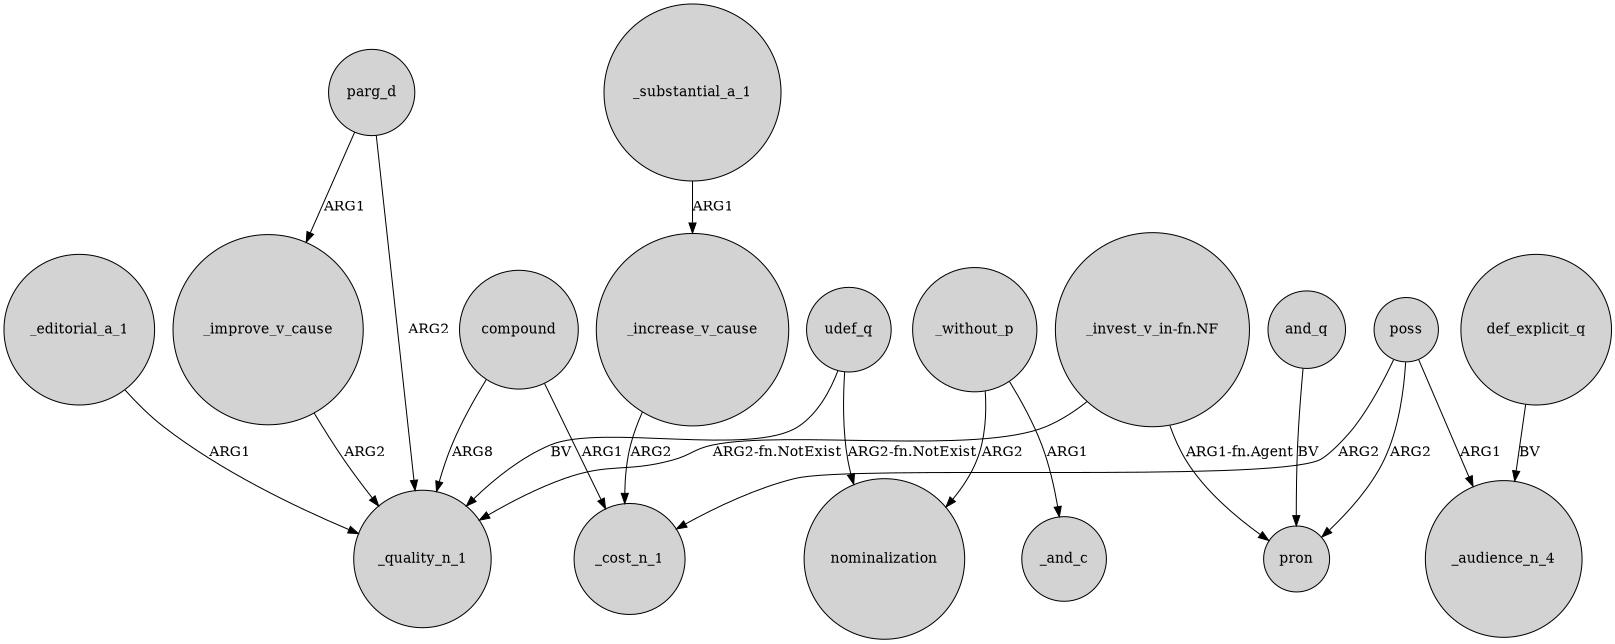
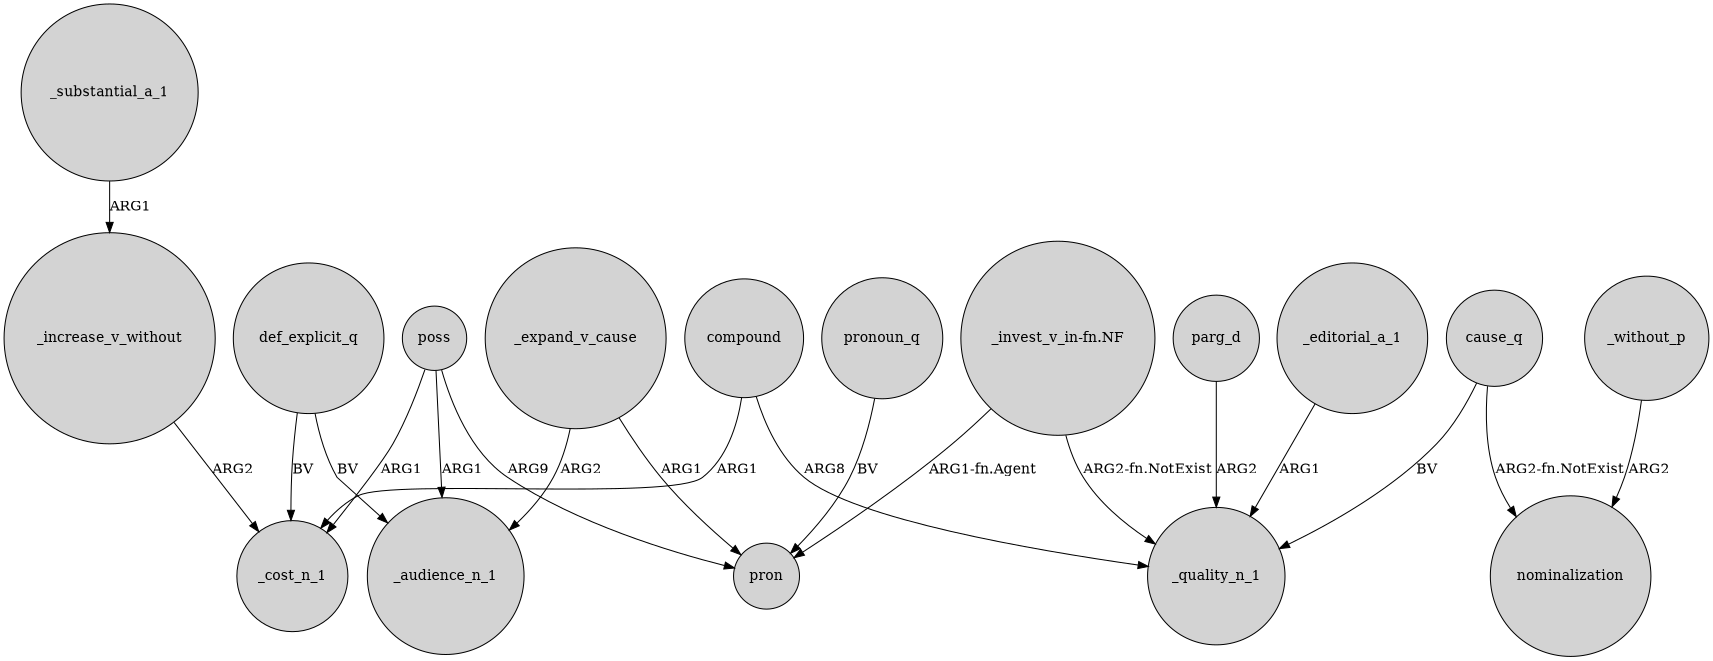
(268, 330) -> none
(693, 330) -> (110, 338)
(849, 330) -> (1494, 338)
(1307, 330) -> (882, 338)
none -> (576, 338)
(1359, 453) -> (402, 470)
(1411, 453) -> (528, 470)
none -> (292, 461)
(1064, 559) -> none
(1504, 559) -> (446, 576)
